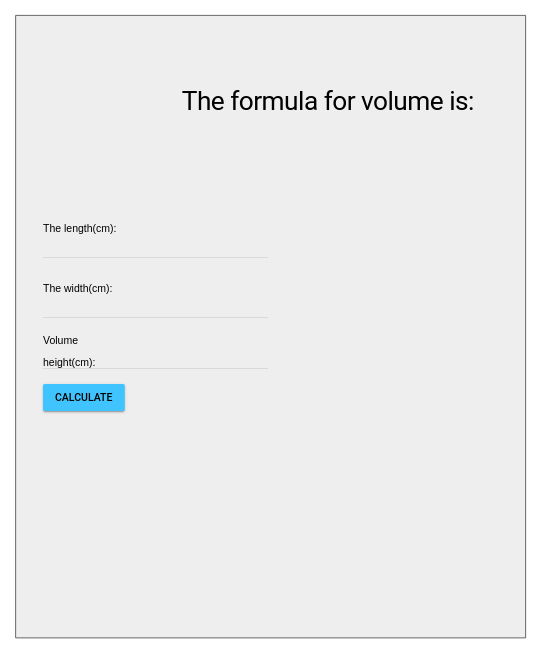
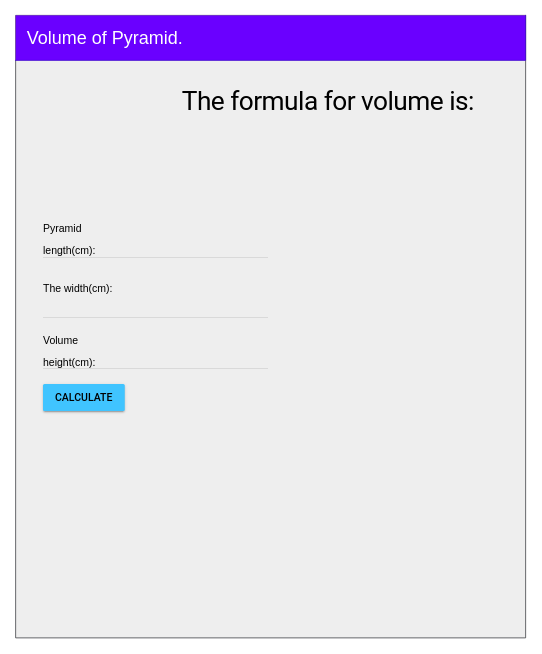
none -> (270, 38)
(86, 237) -> (86, 248)
